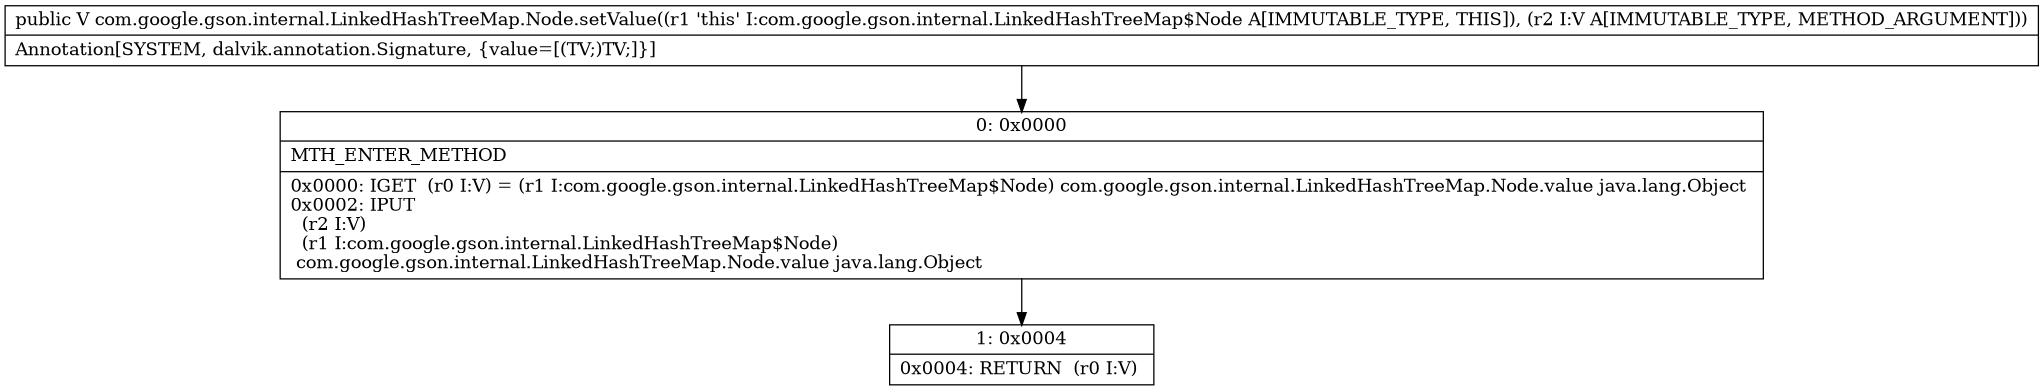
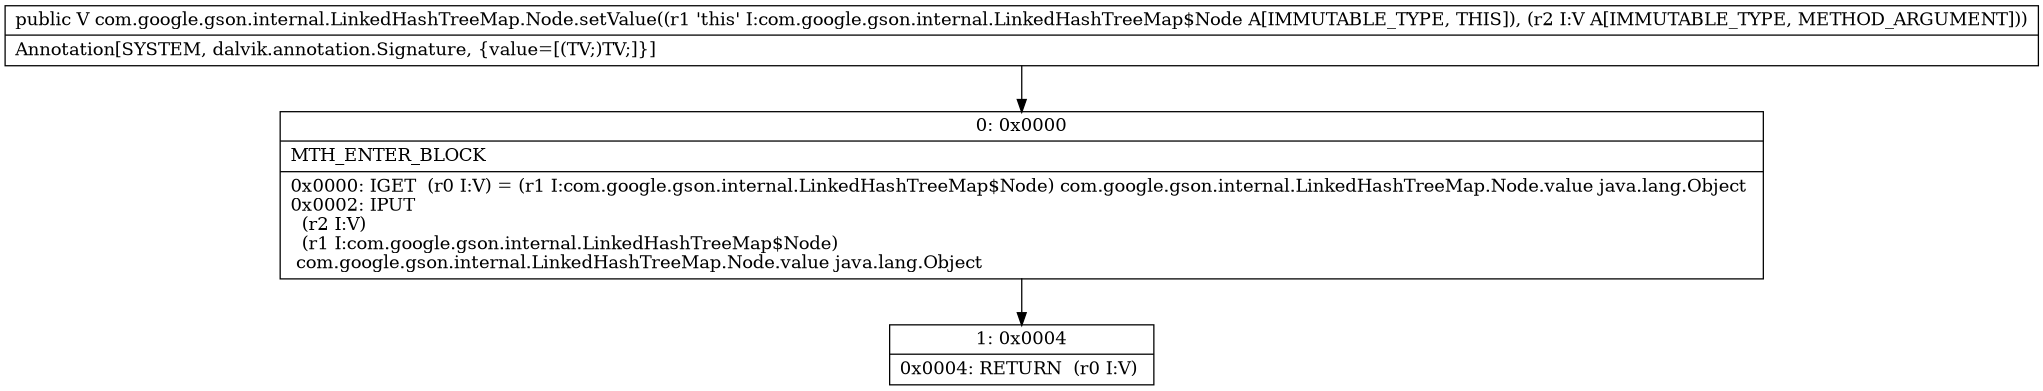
(399, 156) -> (389, 156)
